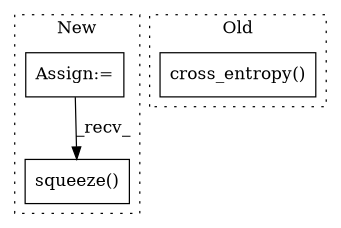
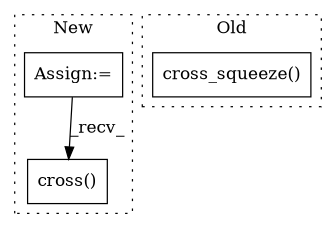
(238, 75) -> (232, 75)
(77, 182) -> (67, 182)
